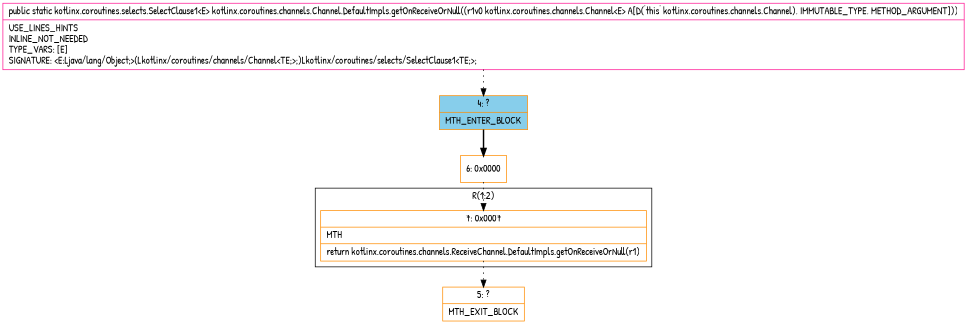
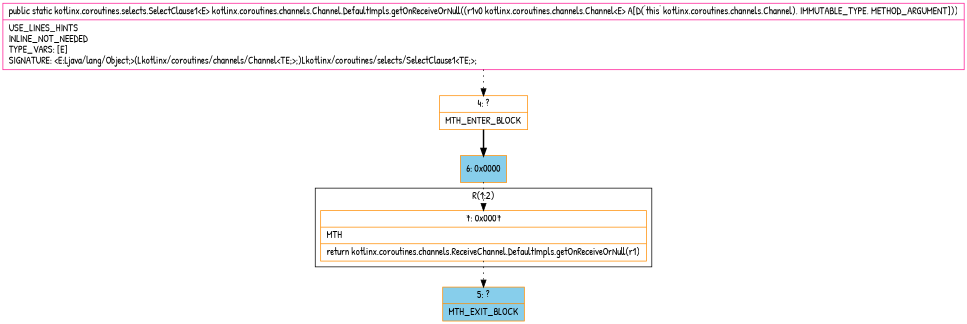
(484, 113) -> (484, 113)
(484, 169) -> (484, 169)
(484, 304) -> (484, 304)
